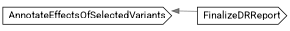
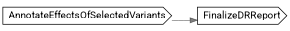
(188, 11) -> (181, 20)
